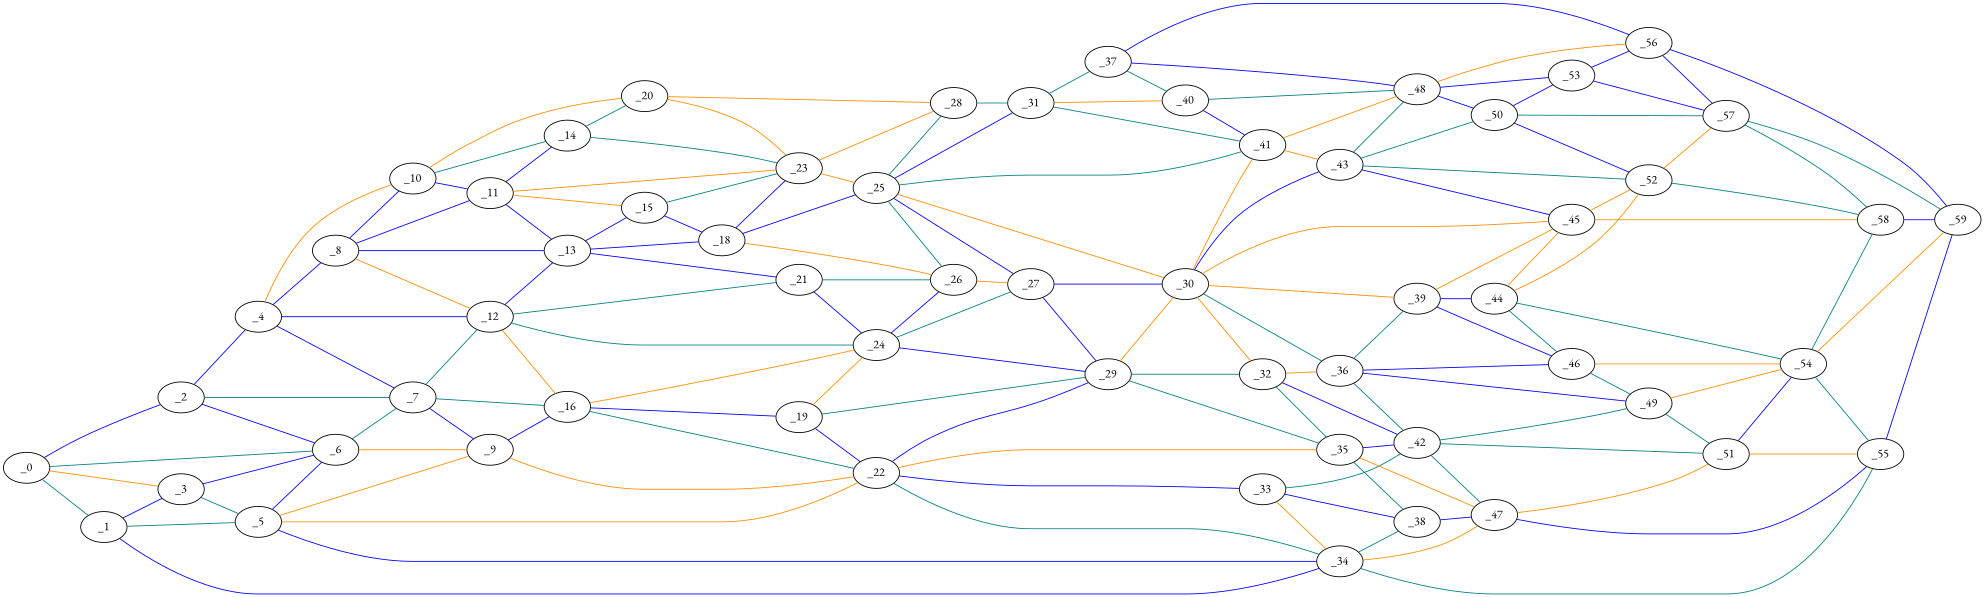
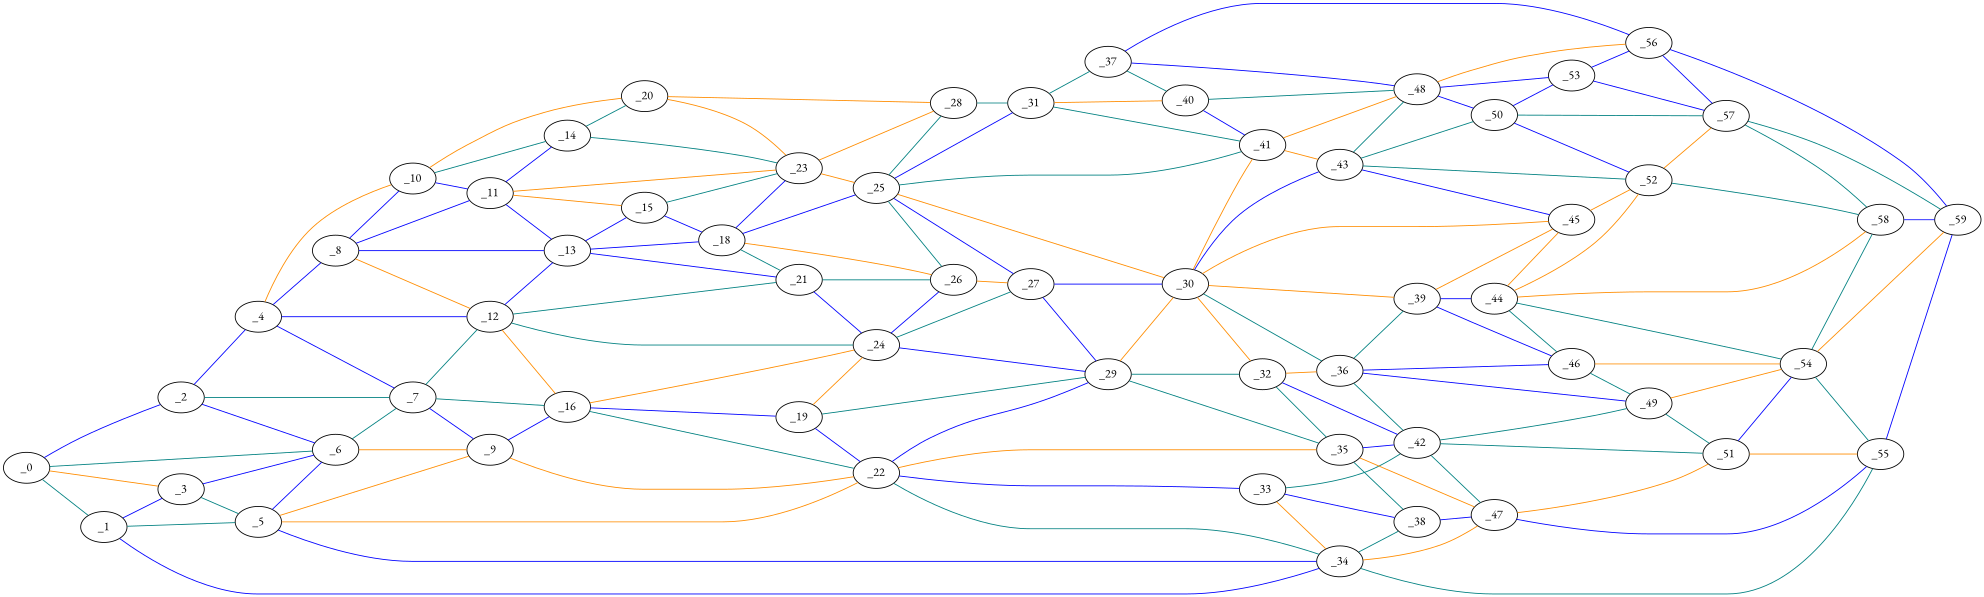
(1726, 220) -> (1699, 292)
none -> (761, 260)
